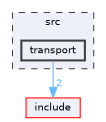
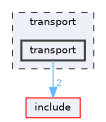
(53, 22) -> (53, 22)
